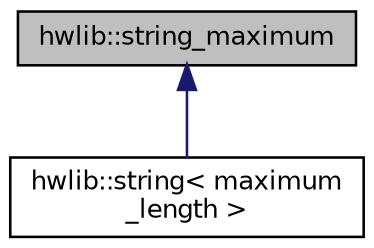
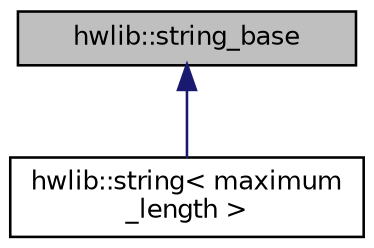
(187, 38) -> (187, 38)
